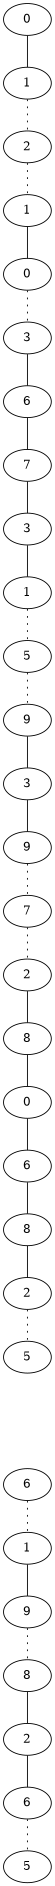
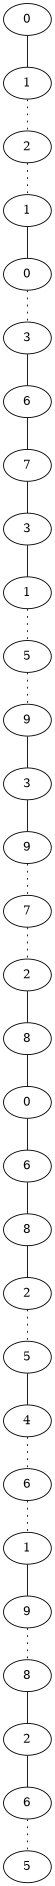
none -> (27, 1421)
